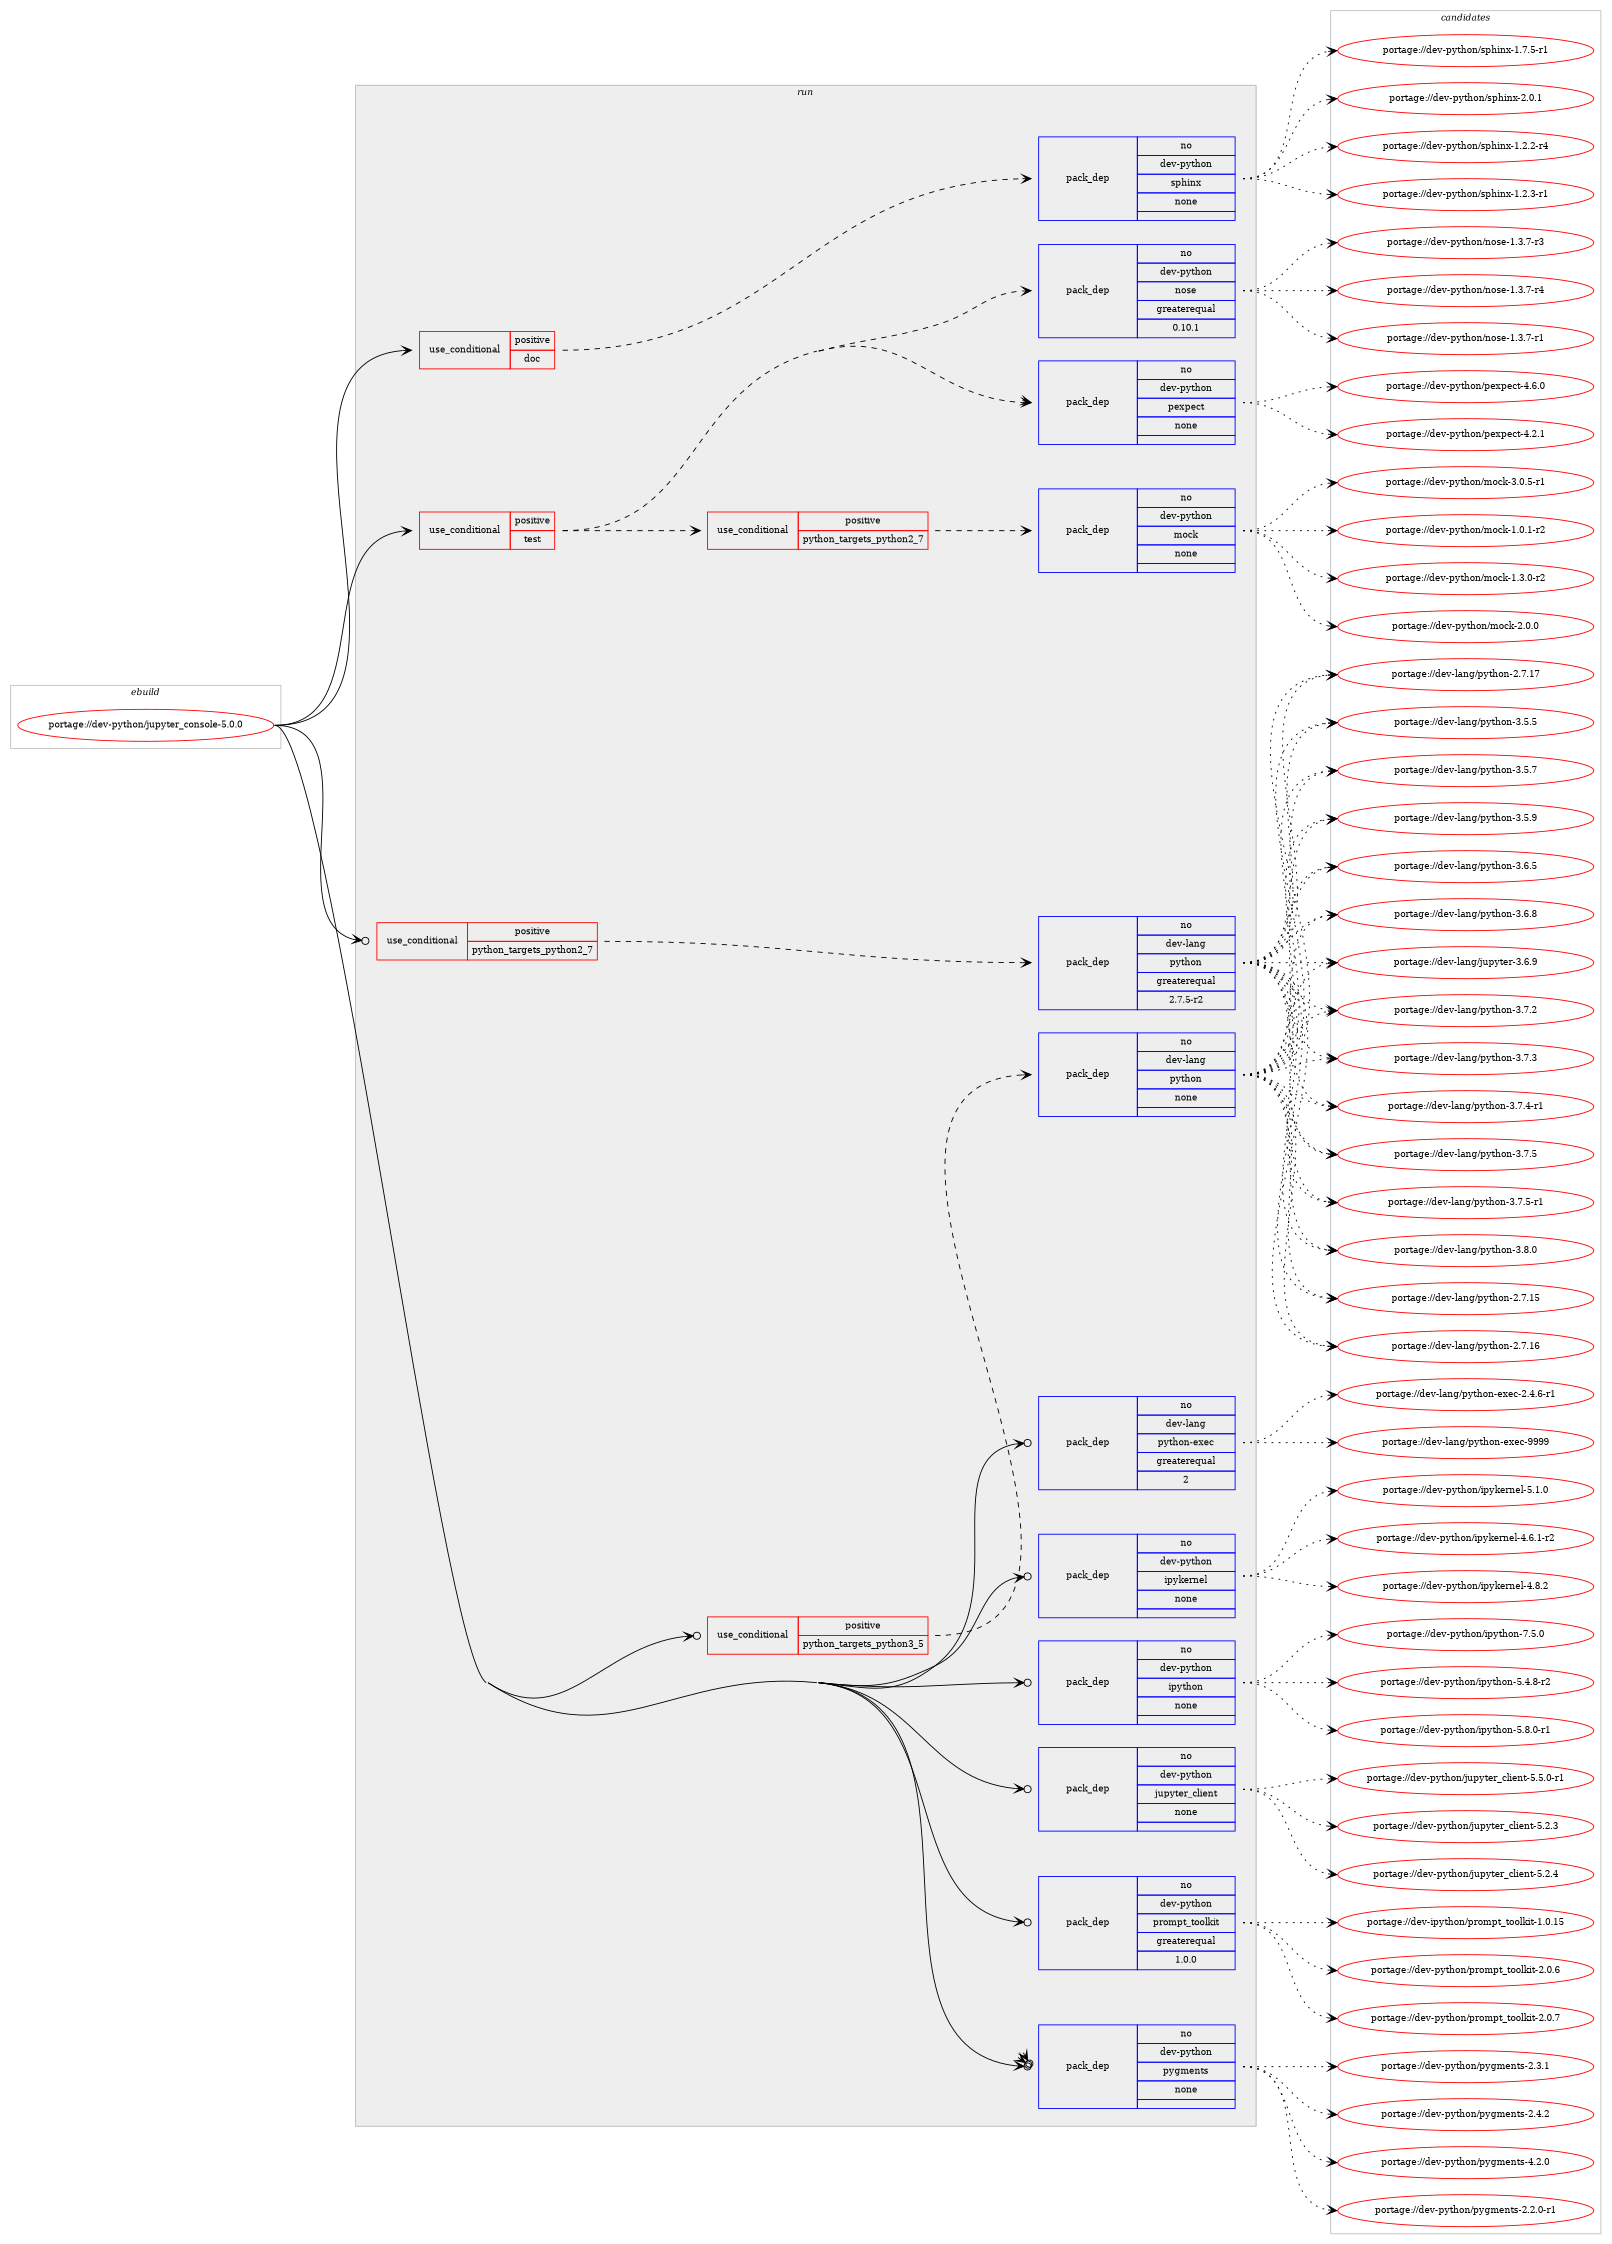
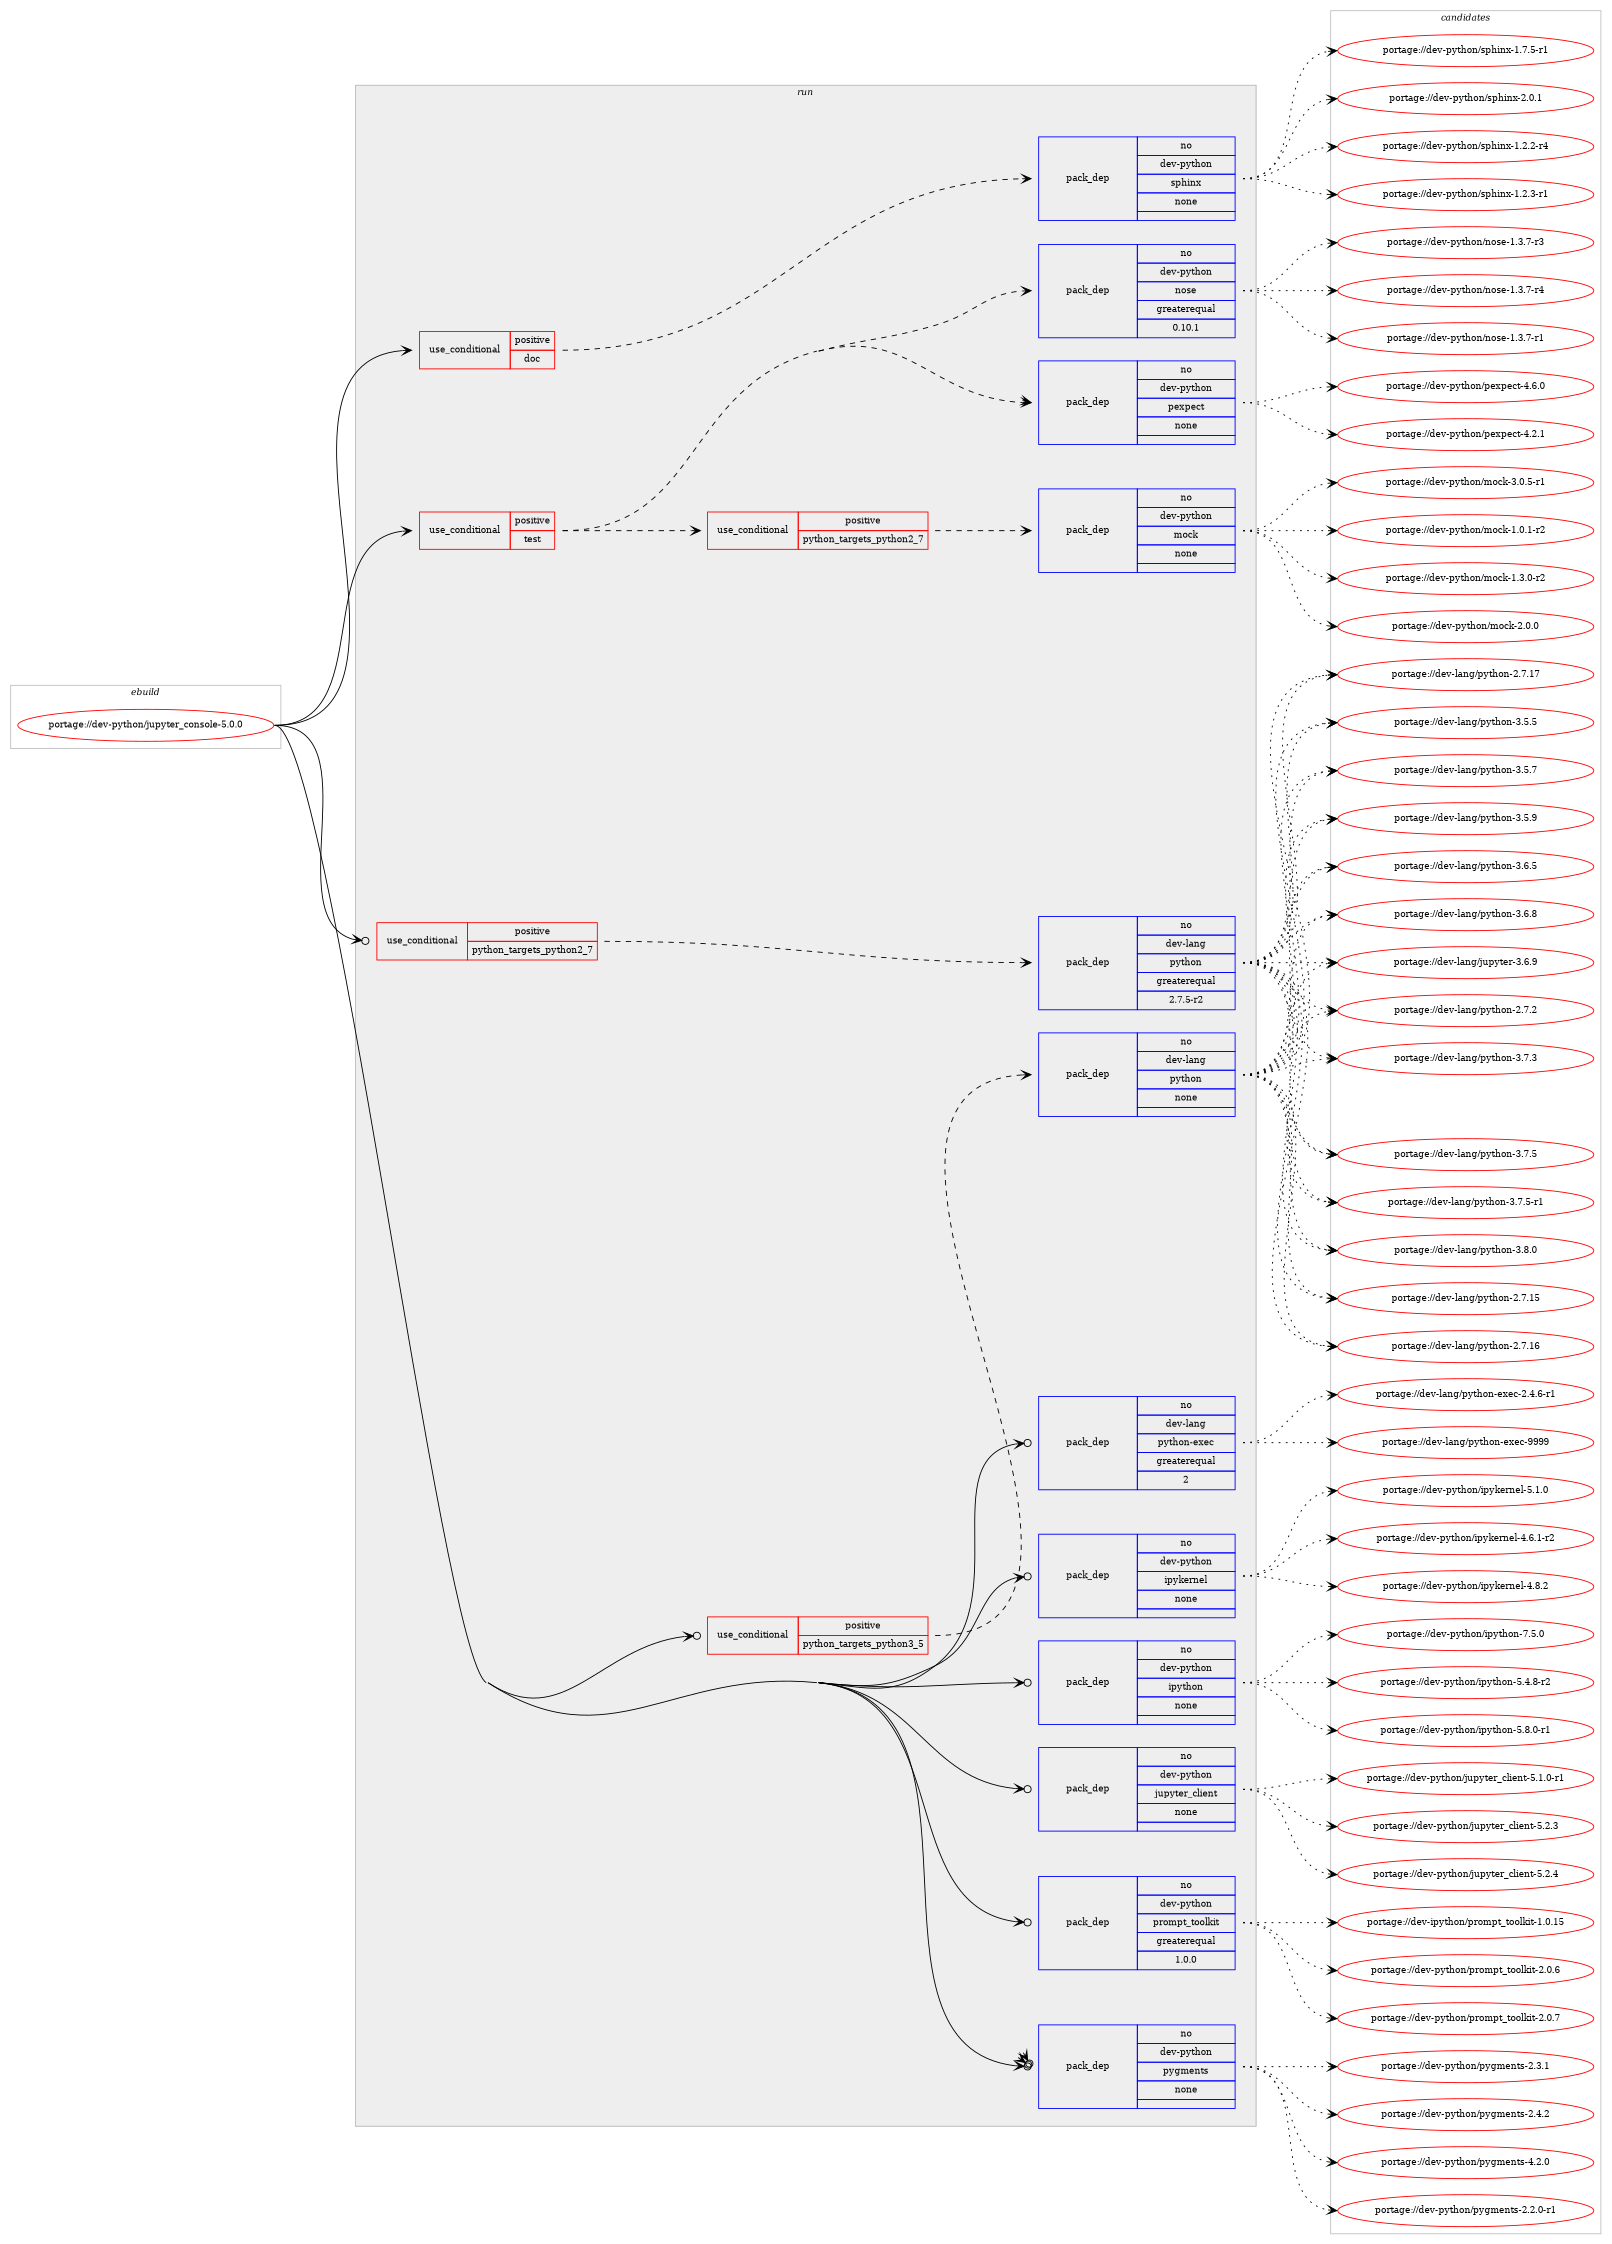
(1466, 1011) -> (1466, 1011)
(1466, 1107) -> none
(1466, 1779) -> (1466, 1779)
